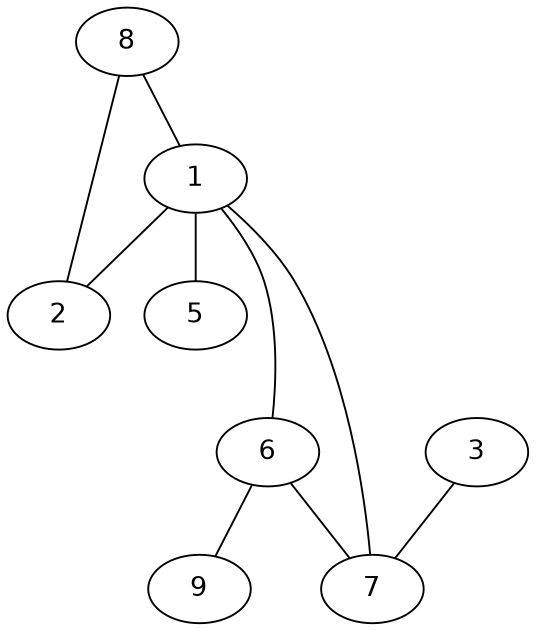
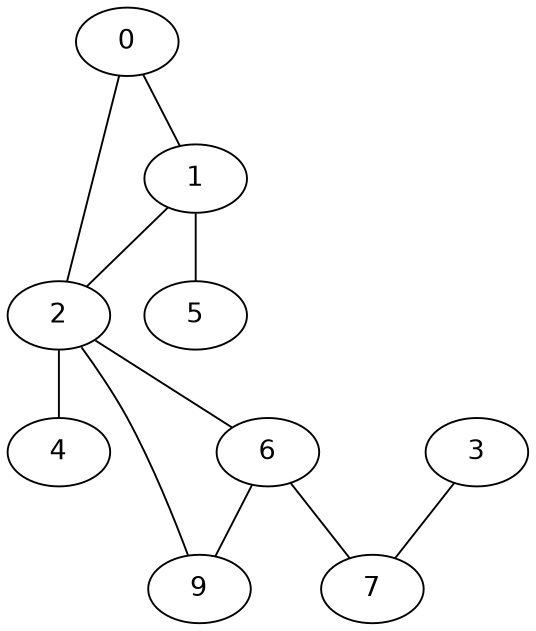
(127, 42) -> (127, 42)
(270, 307) -> (164, 384)
(332, 365) -> none
none -> (142, 447)
none -> (59, 452)
